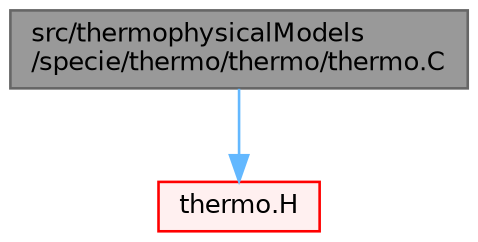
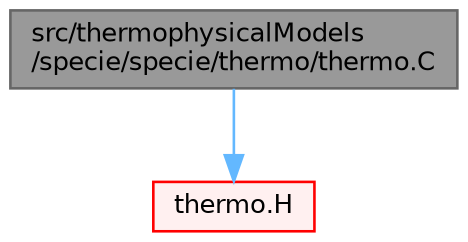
(239, 49) -> (234, 49)
